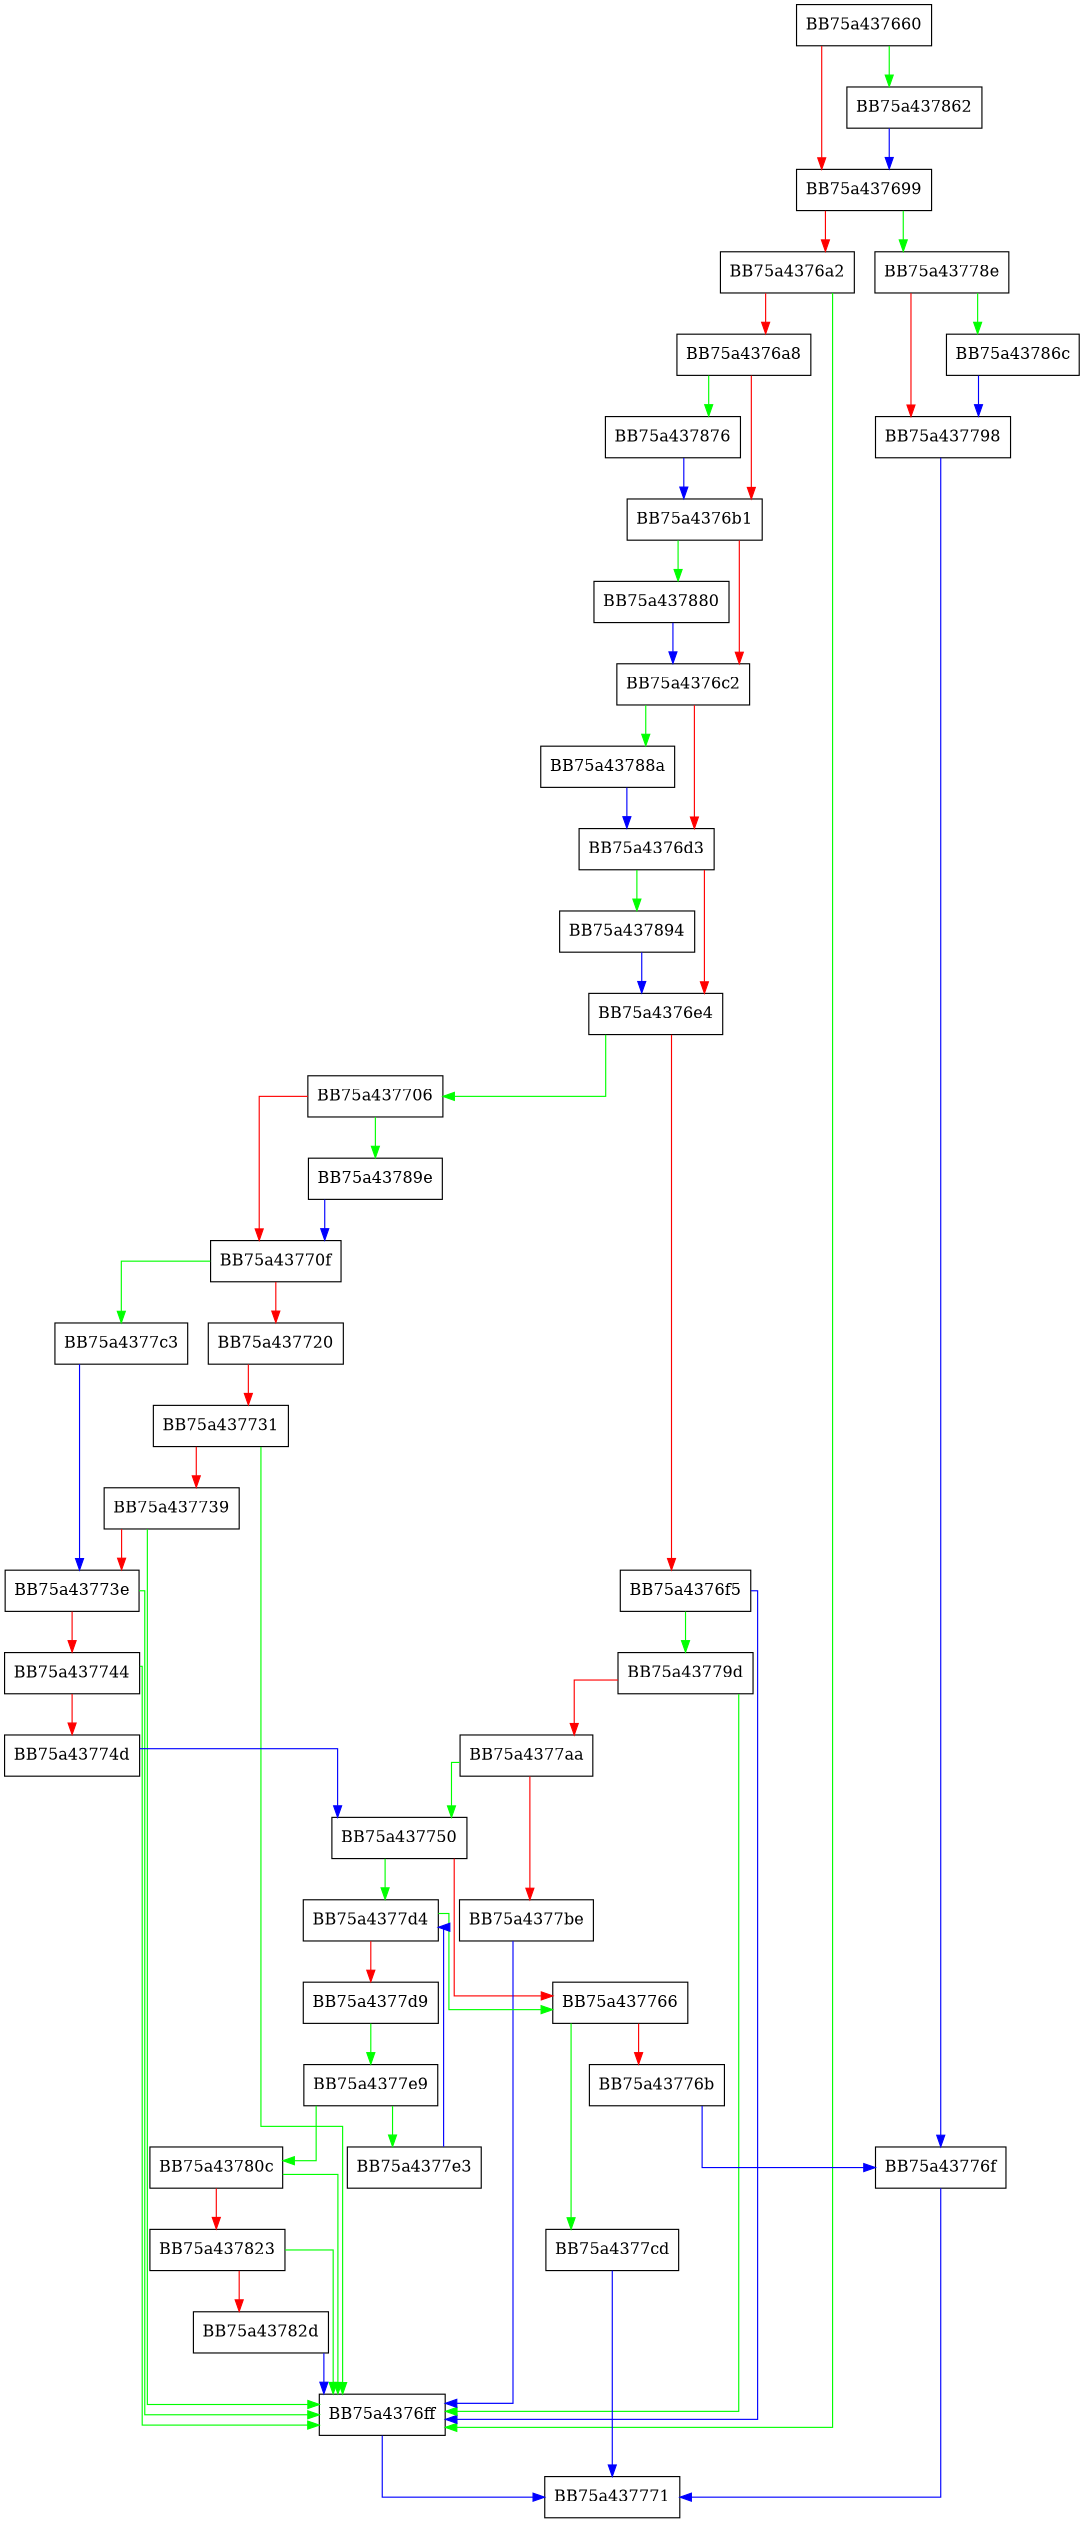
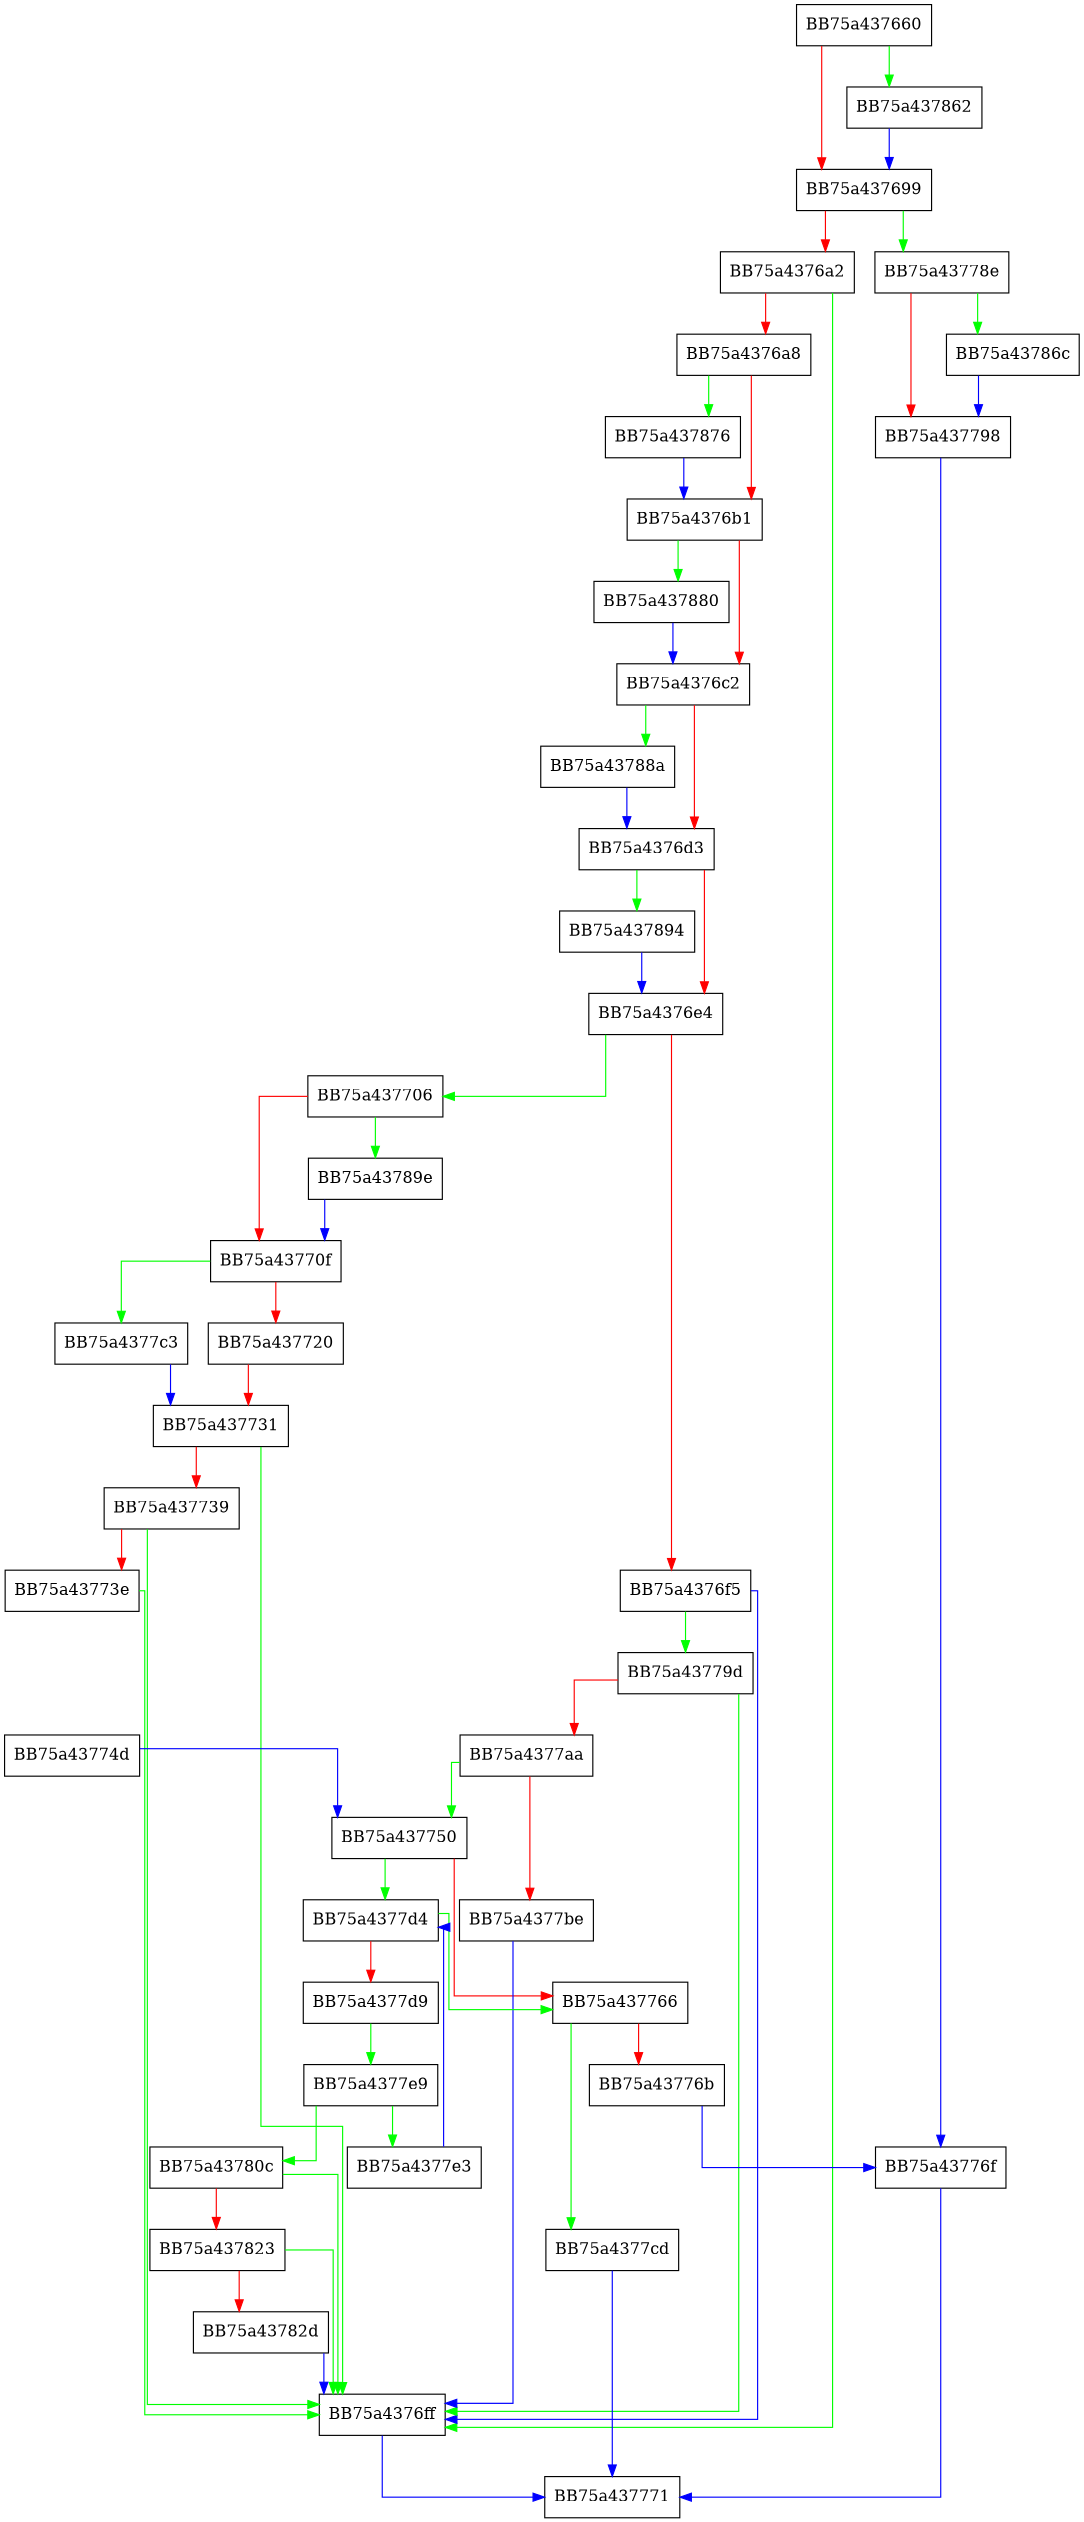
(80, 1461) -> (171, 1379)
(72, 1673) -> none
